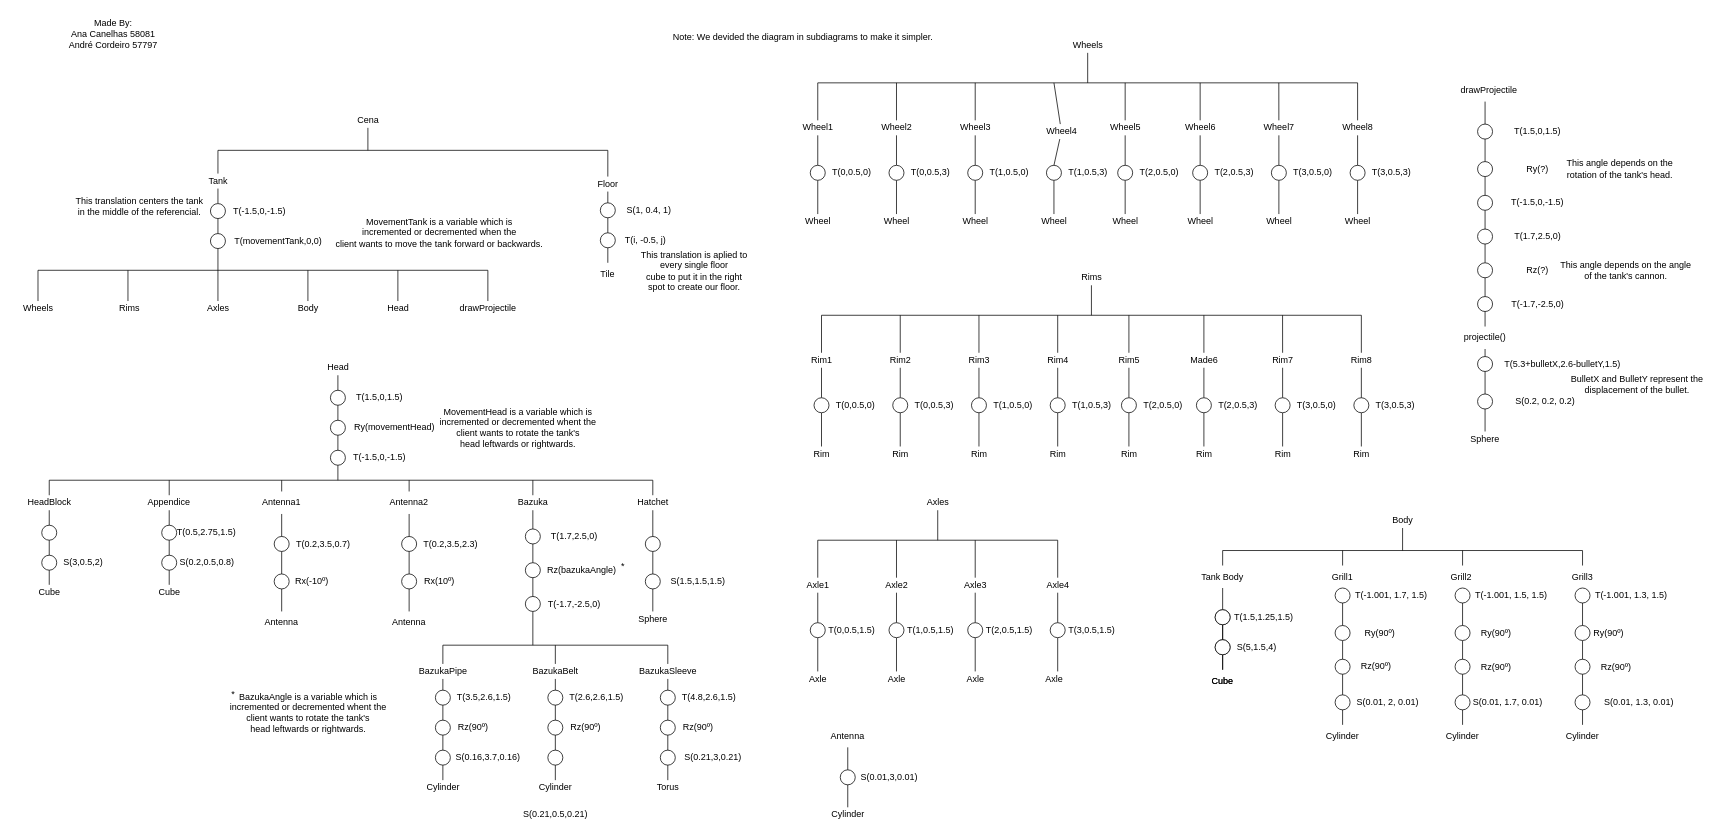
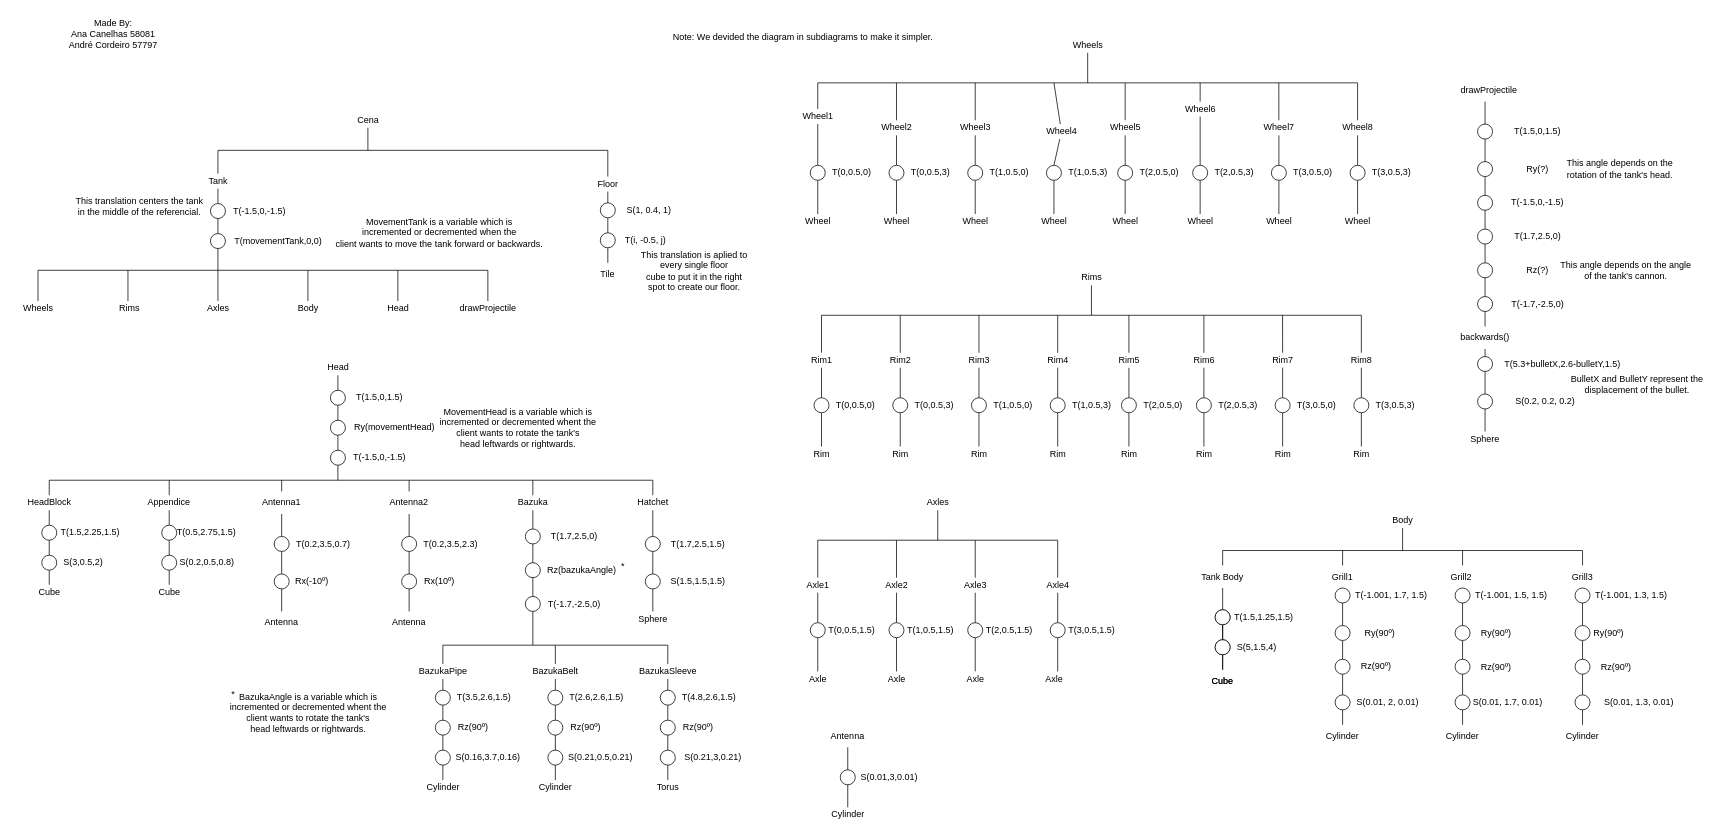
(818, 128) -> (818, 117)
(1200, 128) -> (1200, 109)
(1485, 338) -> (1485, 338)
(1205, 360) -> (1205, 360)
none -> (90, 533)
none -> (698, 544)
(555, 814) -> (600, 758)
